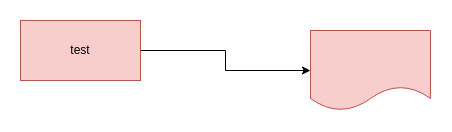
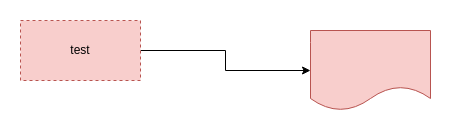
(81, 51) -> (81, 51)
